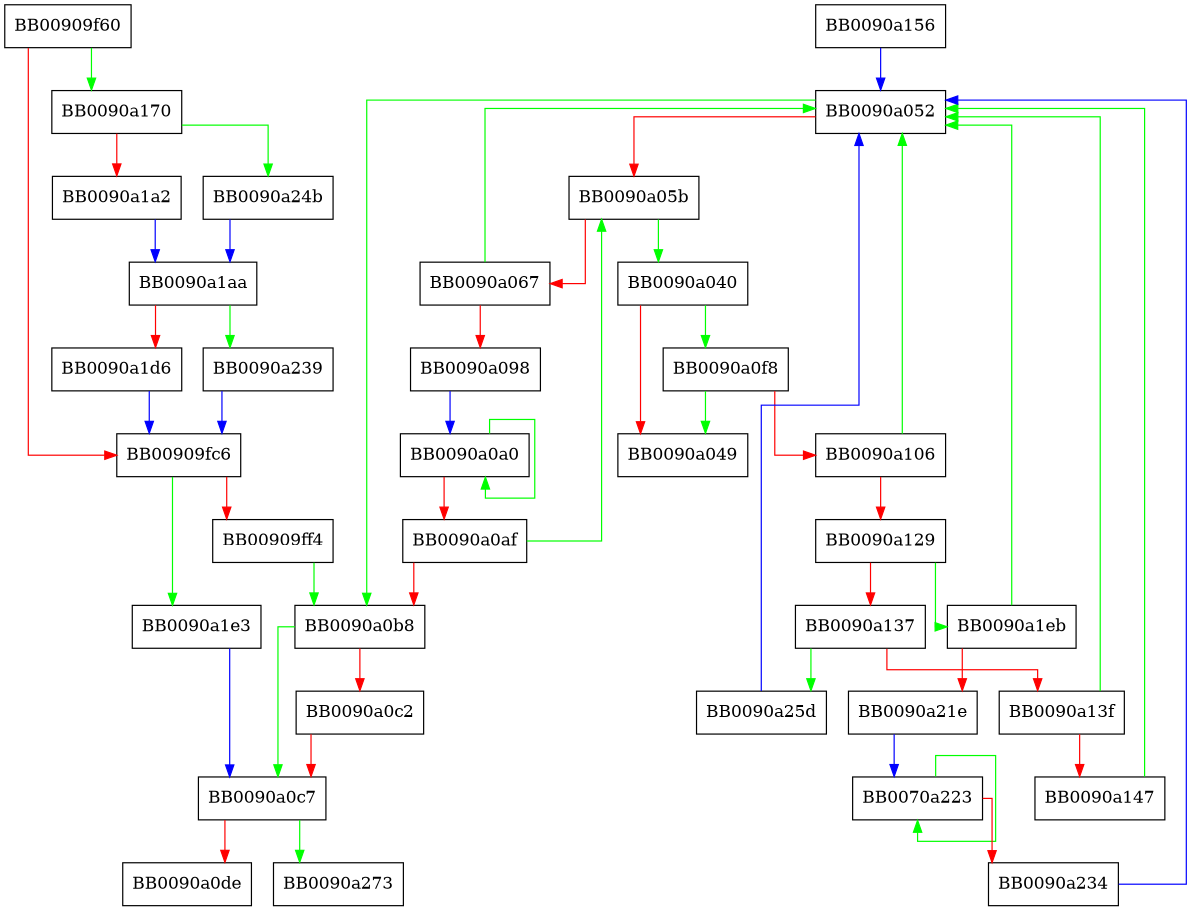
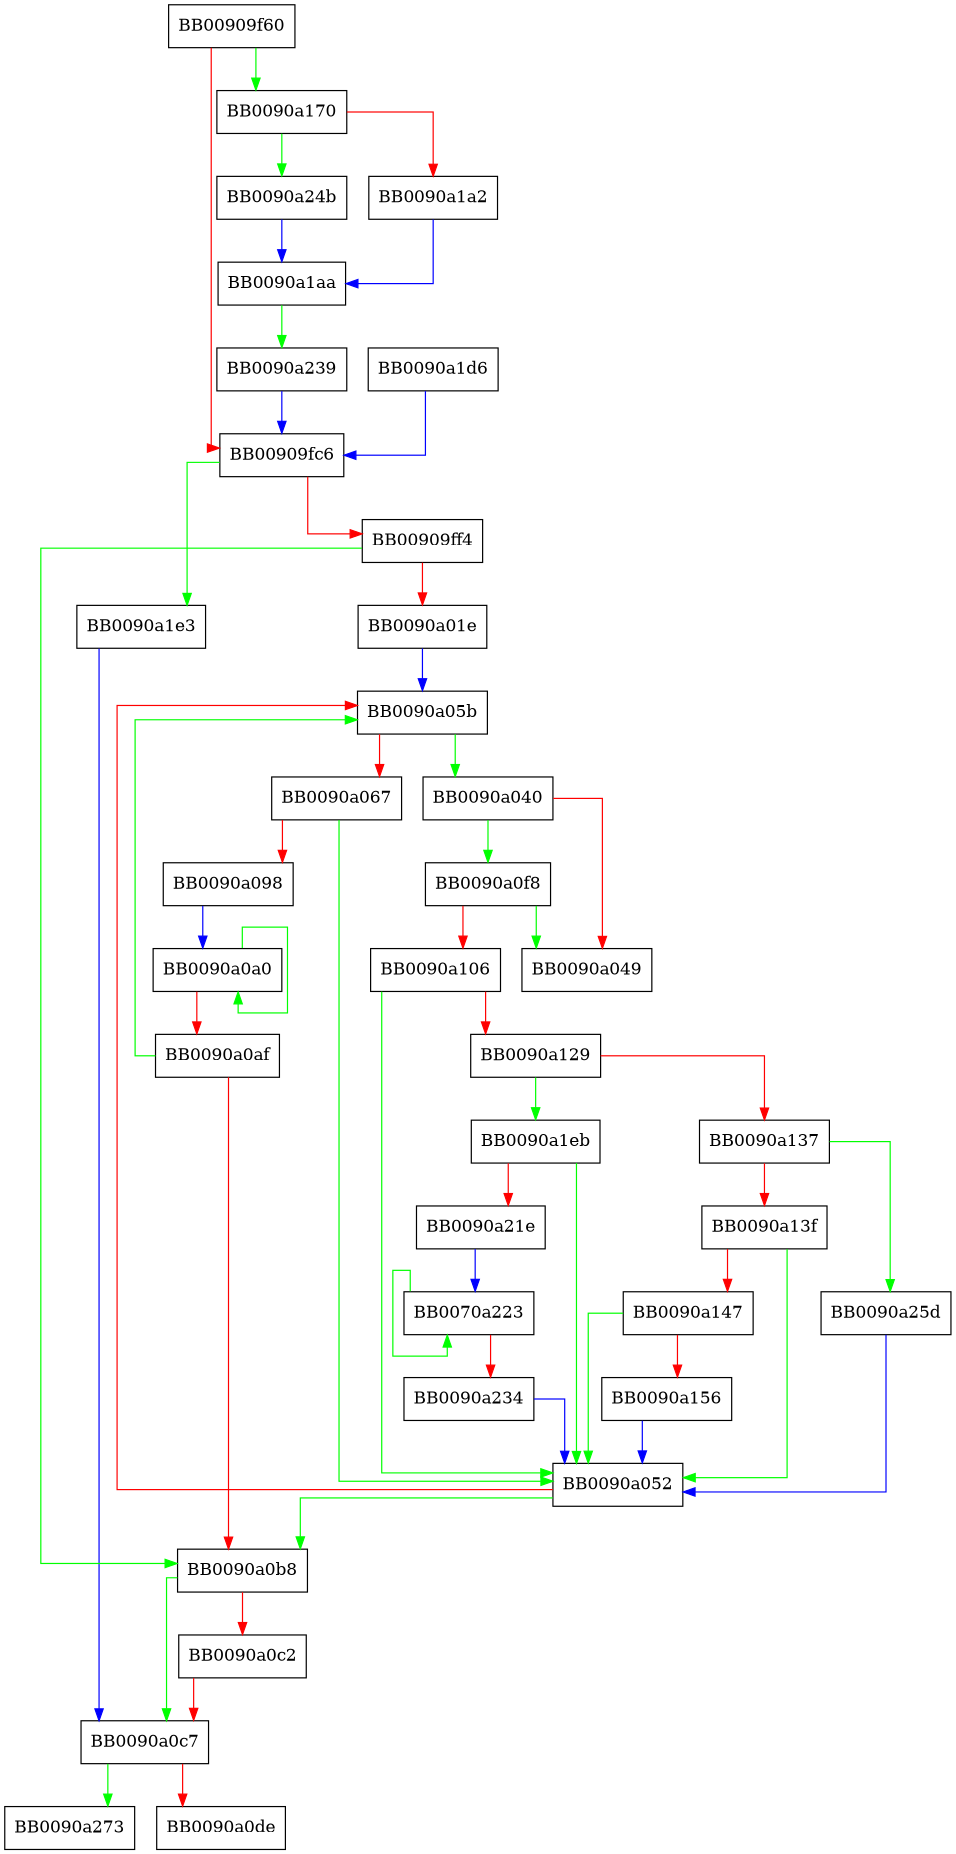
(156, 320) -> none
none -> (422, 627)
none -> (677, 1350)
